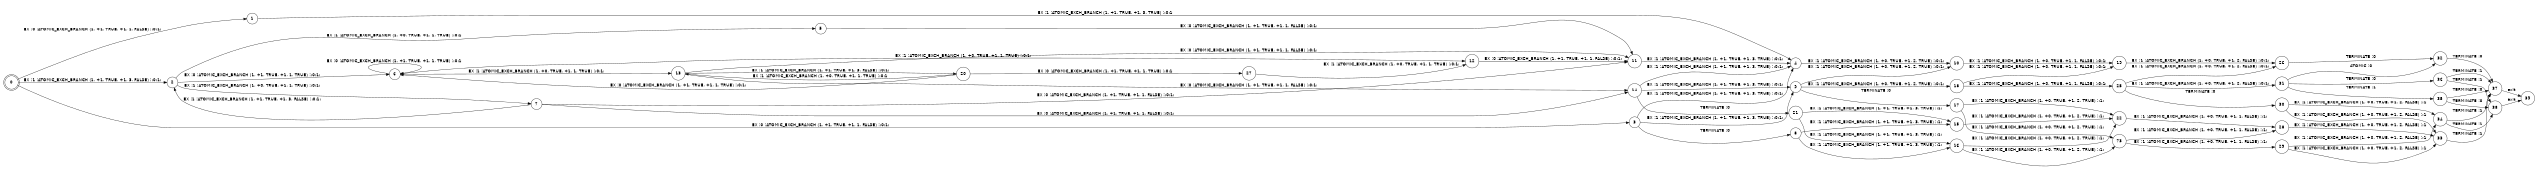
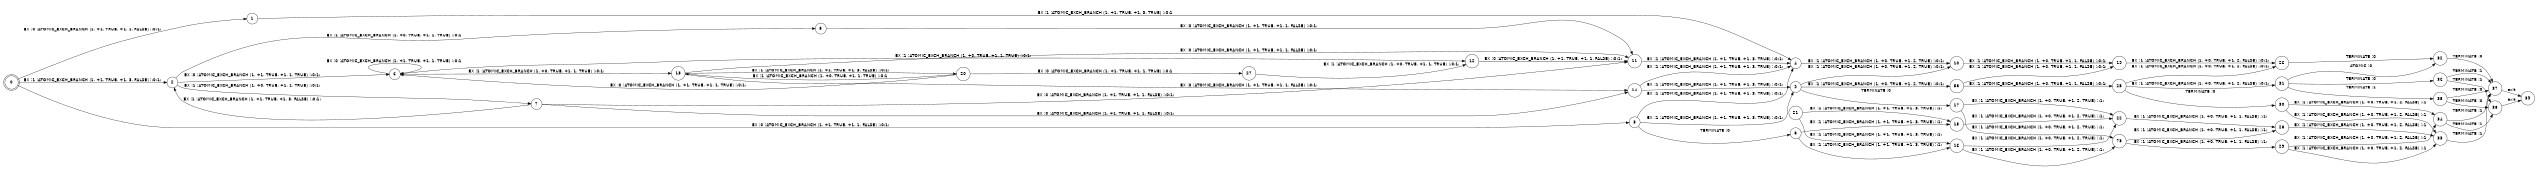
(1957, 86) -> (1957, 86)
(1708, 114) -> none
